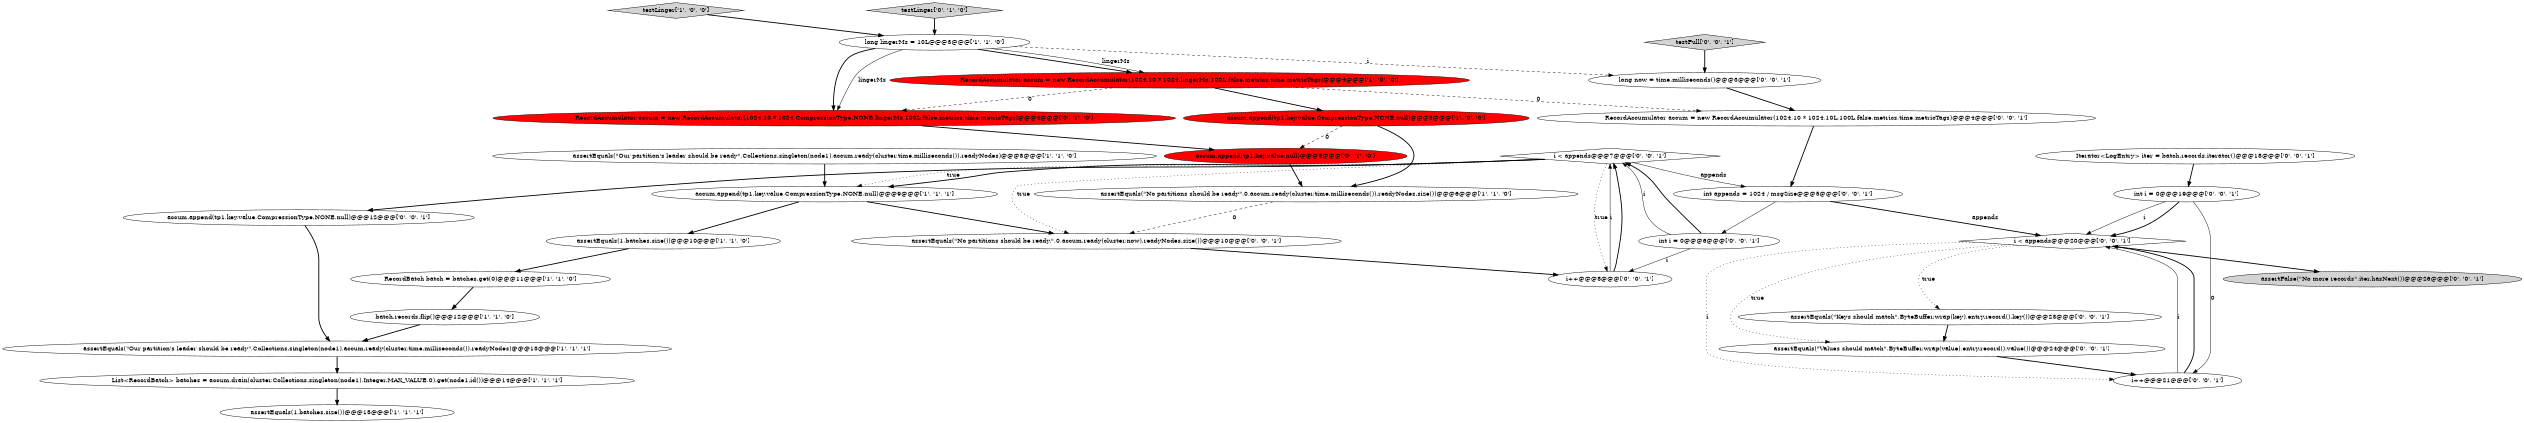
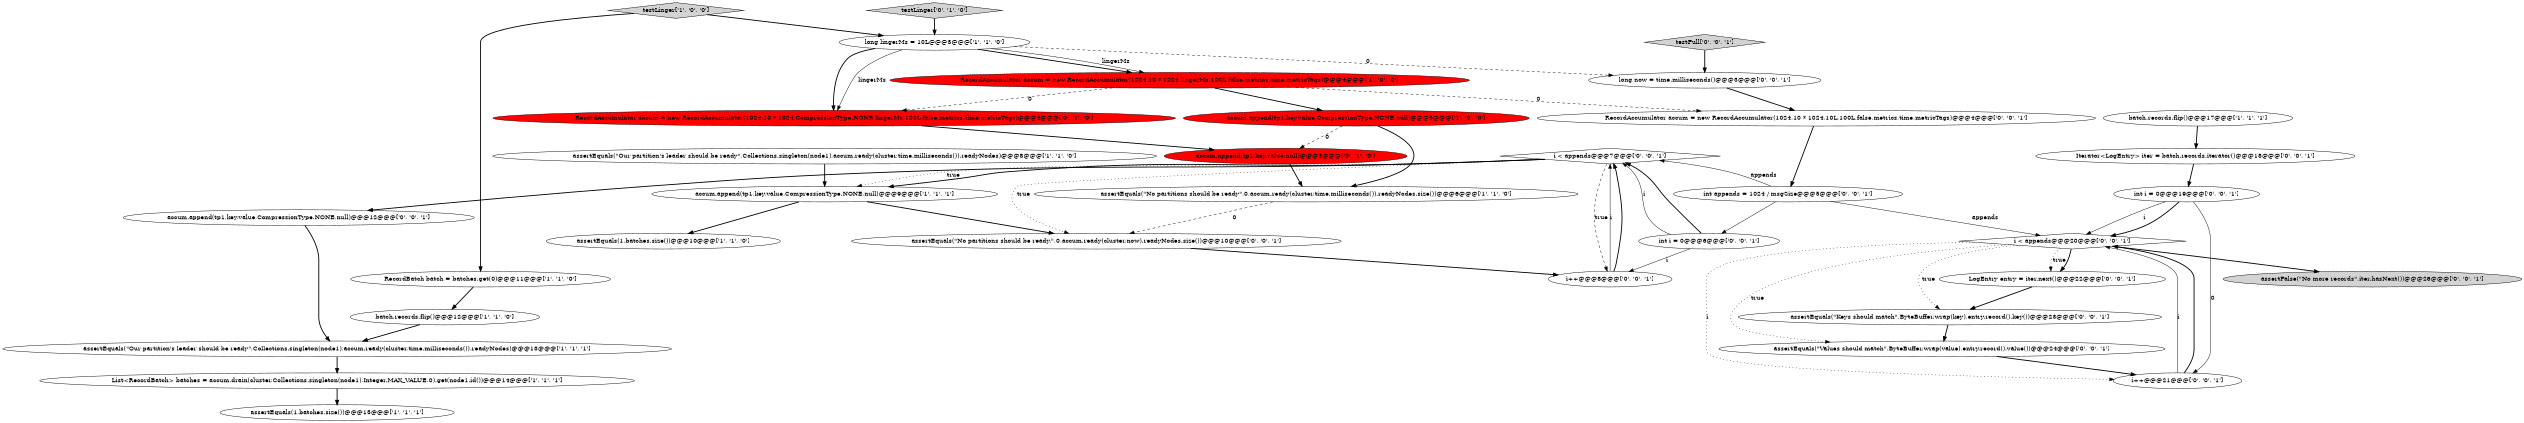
(1368, 61) -> (1368, 61)
none -> (2198, 118)
(1686, 175) -> (1719, 170)
(1594, 215) -> (1594, 215)
(1933, 218) -> (1933, 218)
(574, 260) -> (481, 75)
none -> (2052, 279)
